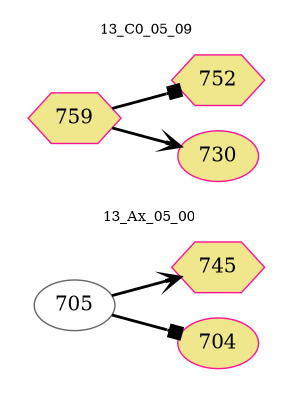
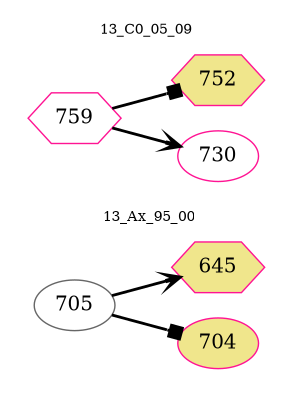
(75, 118) -> (75, 118)
(218, 156) -> (218, 156)
(150, 217) -> (150, 217)
(218, 267) -> (218, 267)
